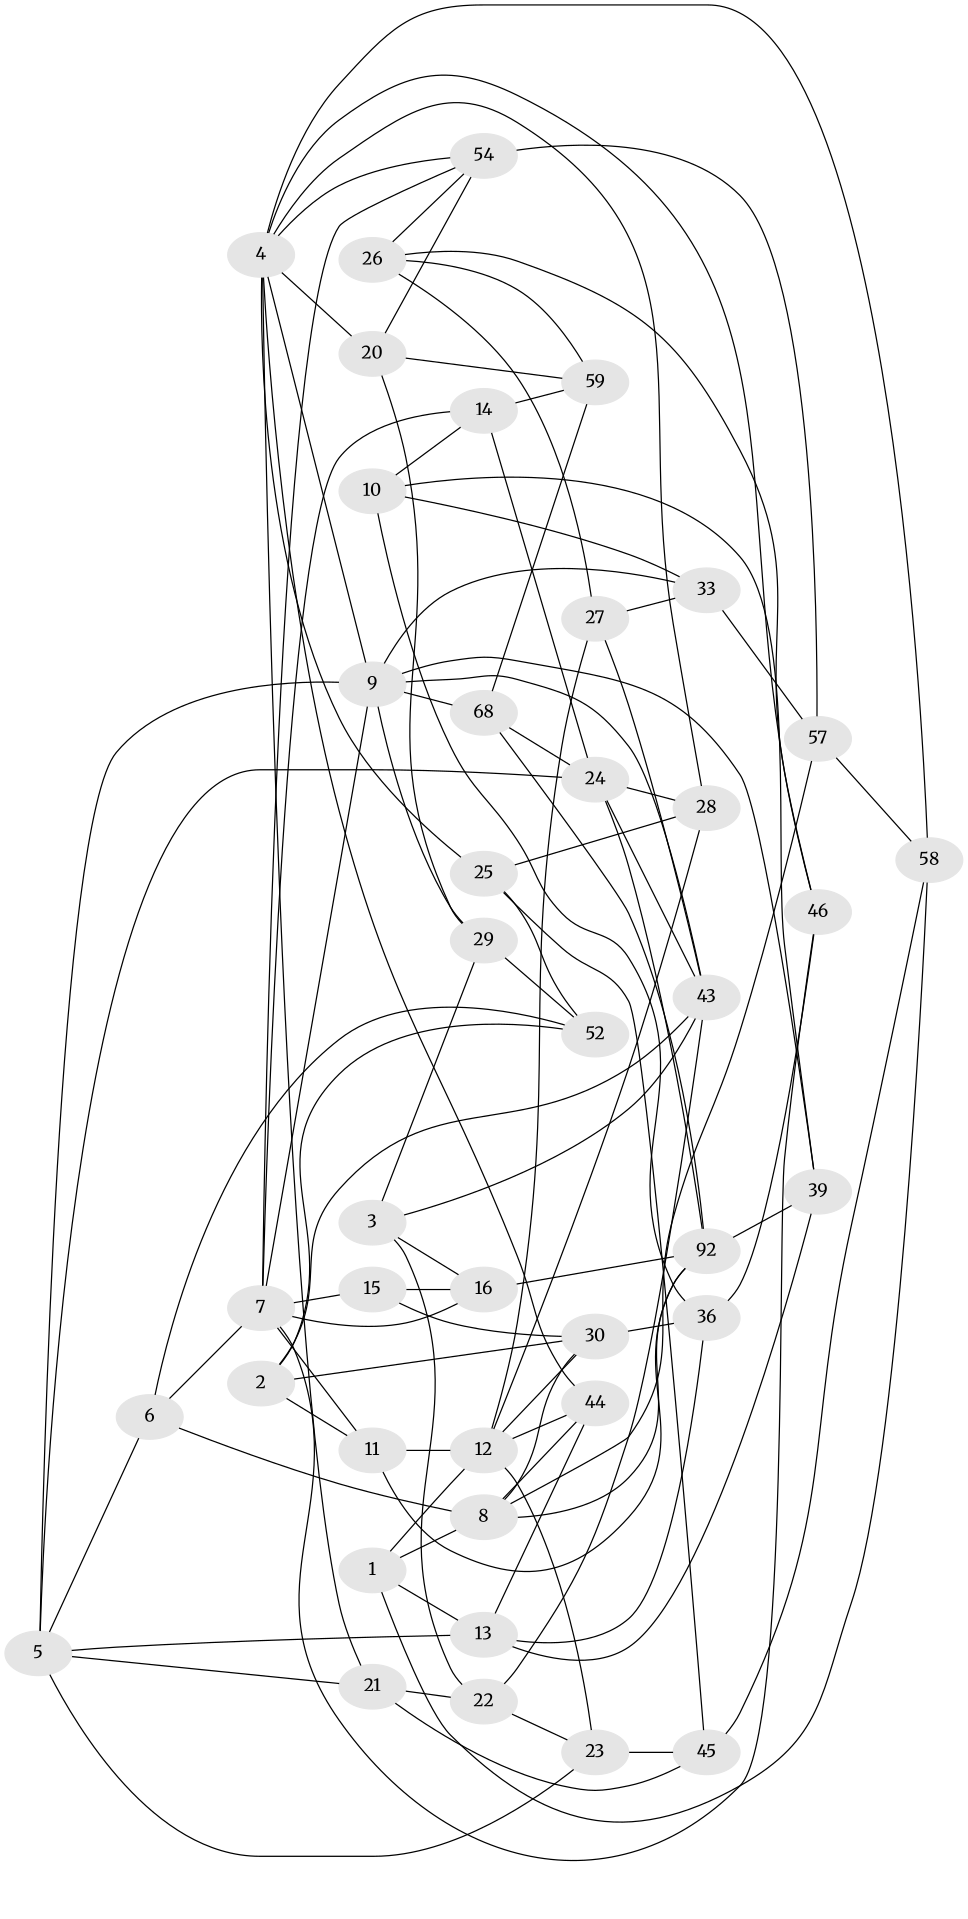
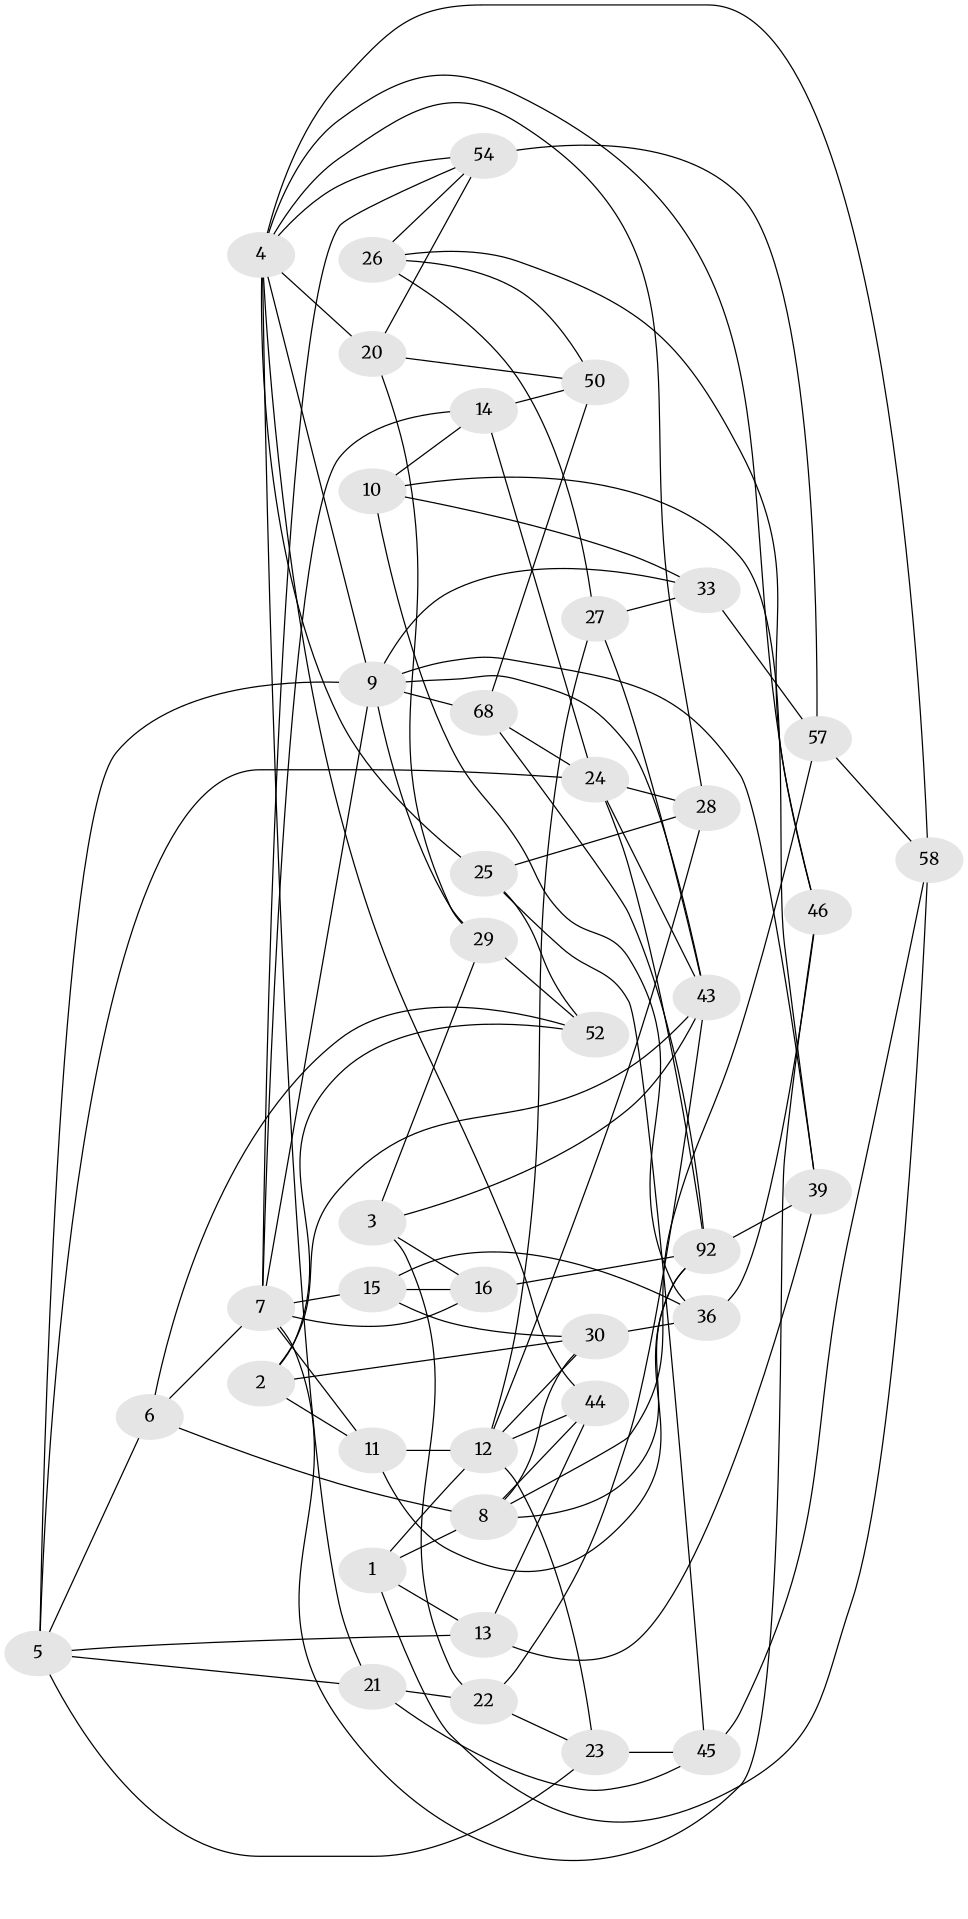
(595, 382) -> (595, 382)
(666, 1541) -> (542, 1257)
